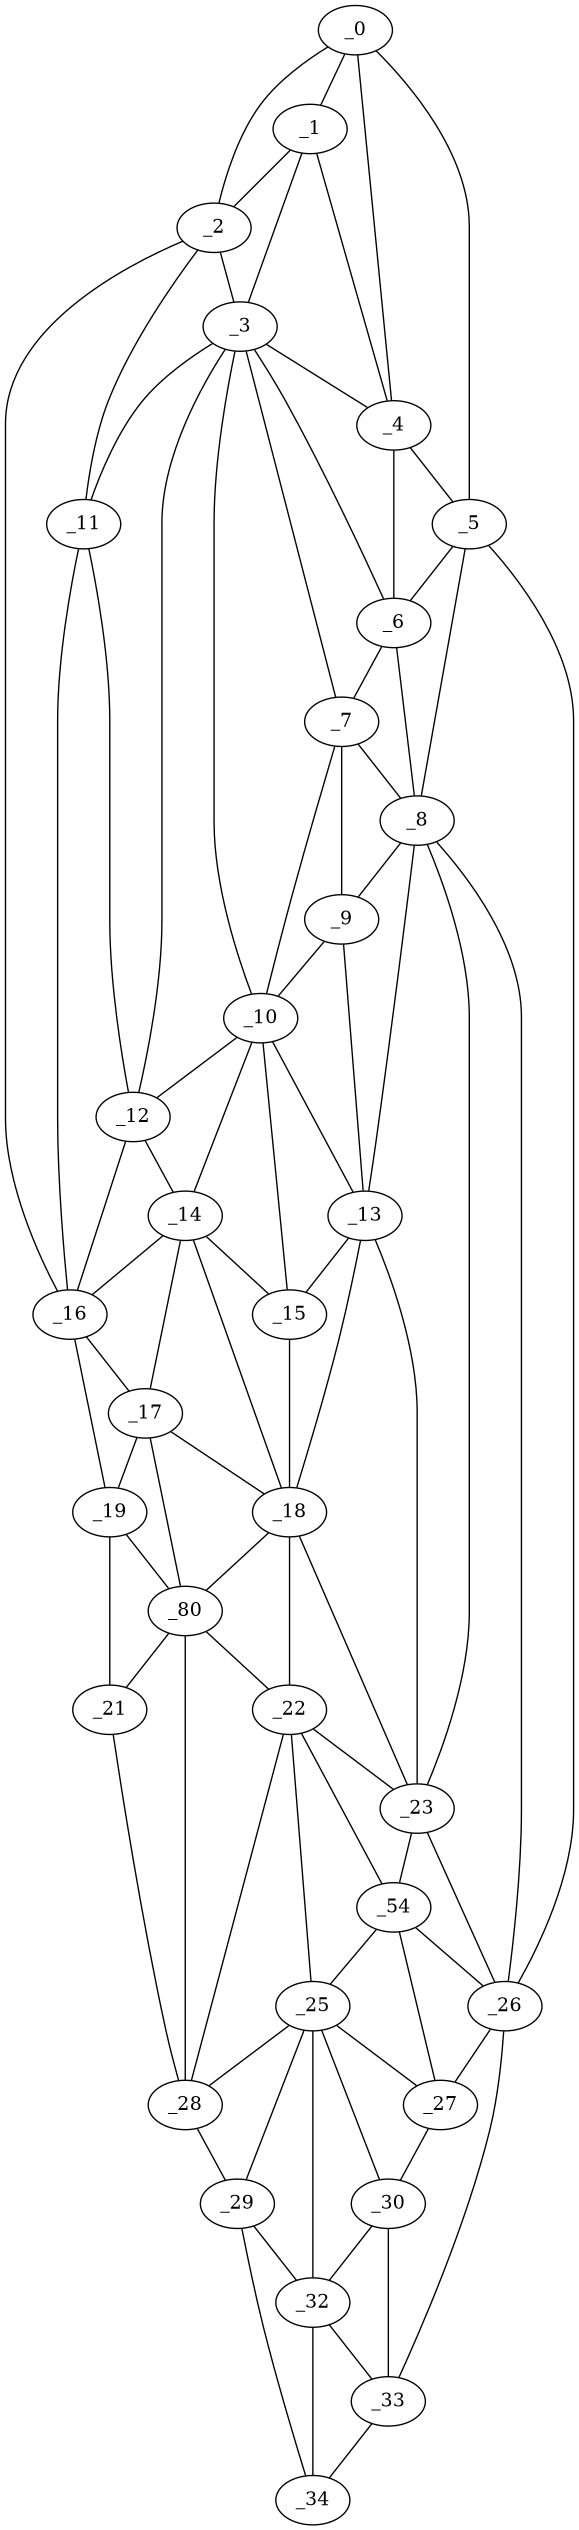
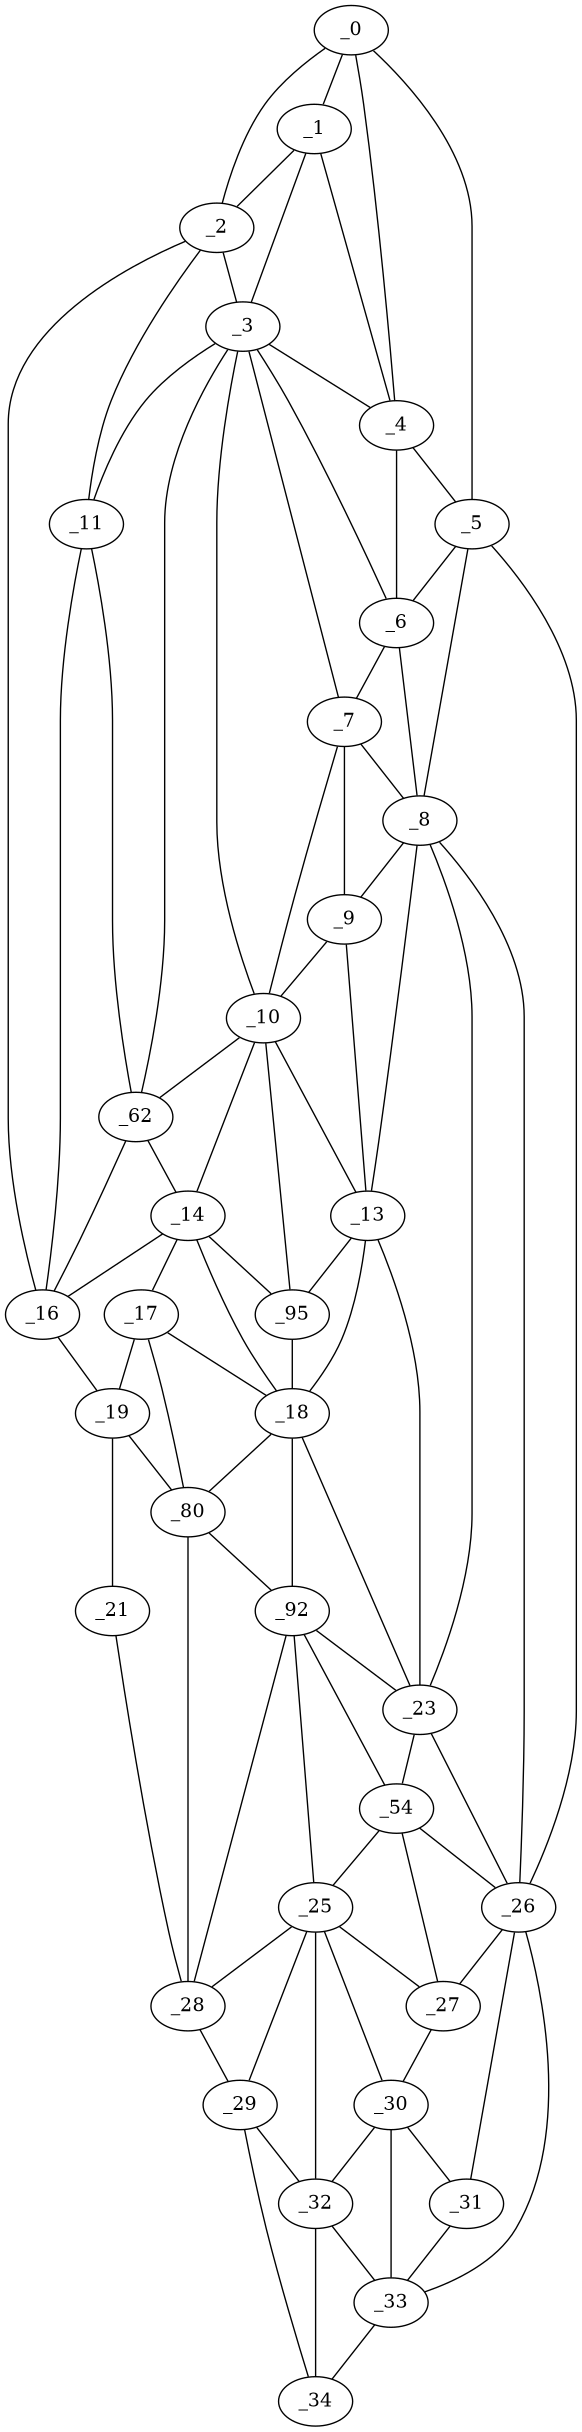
(133, 1117) -> (136, 1117)
(290, 1315) -> (292, 1315)
(108, 1364) -> none
(147, 1660) -> none
(290, 1710) -> (292, 1611)
none -> (467, 2204)
